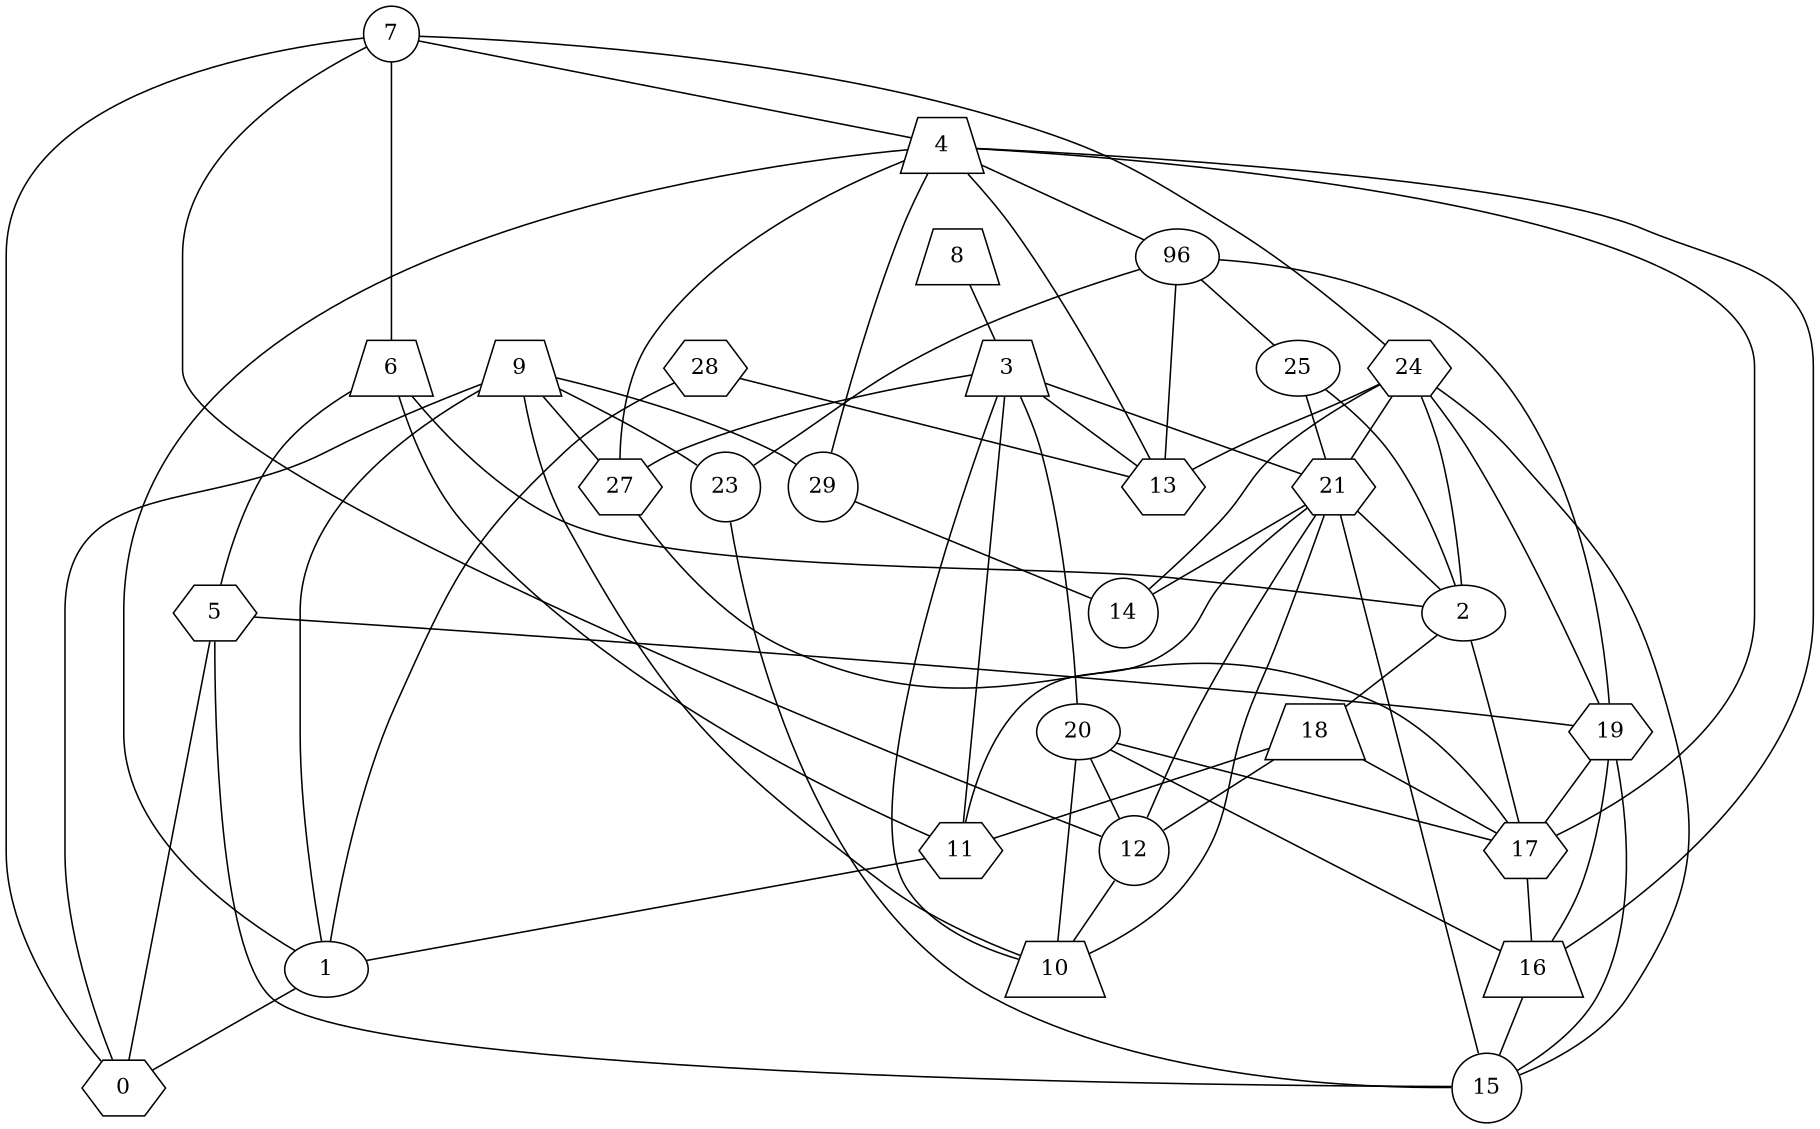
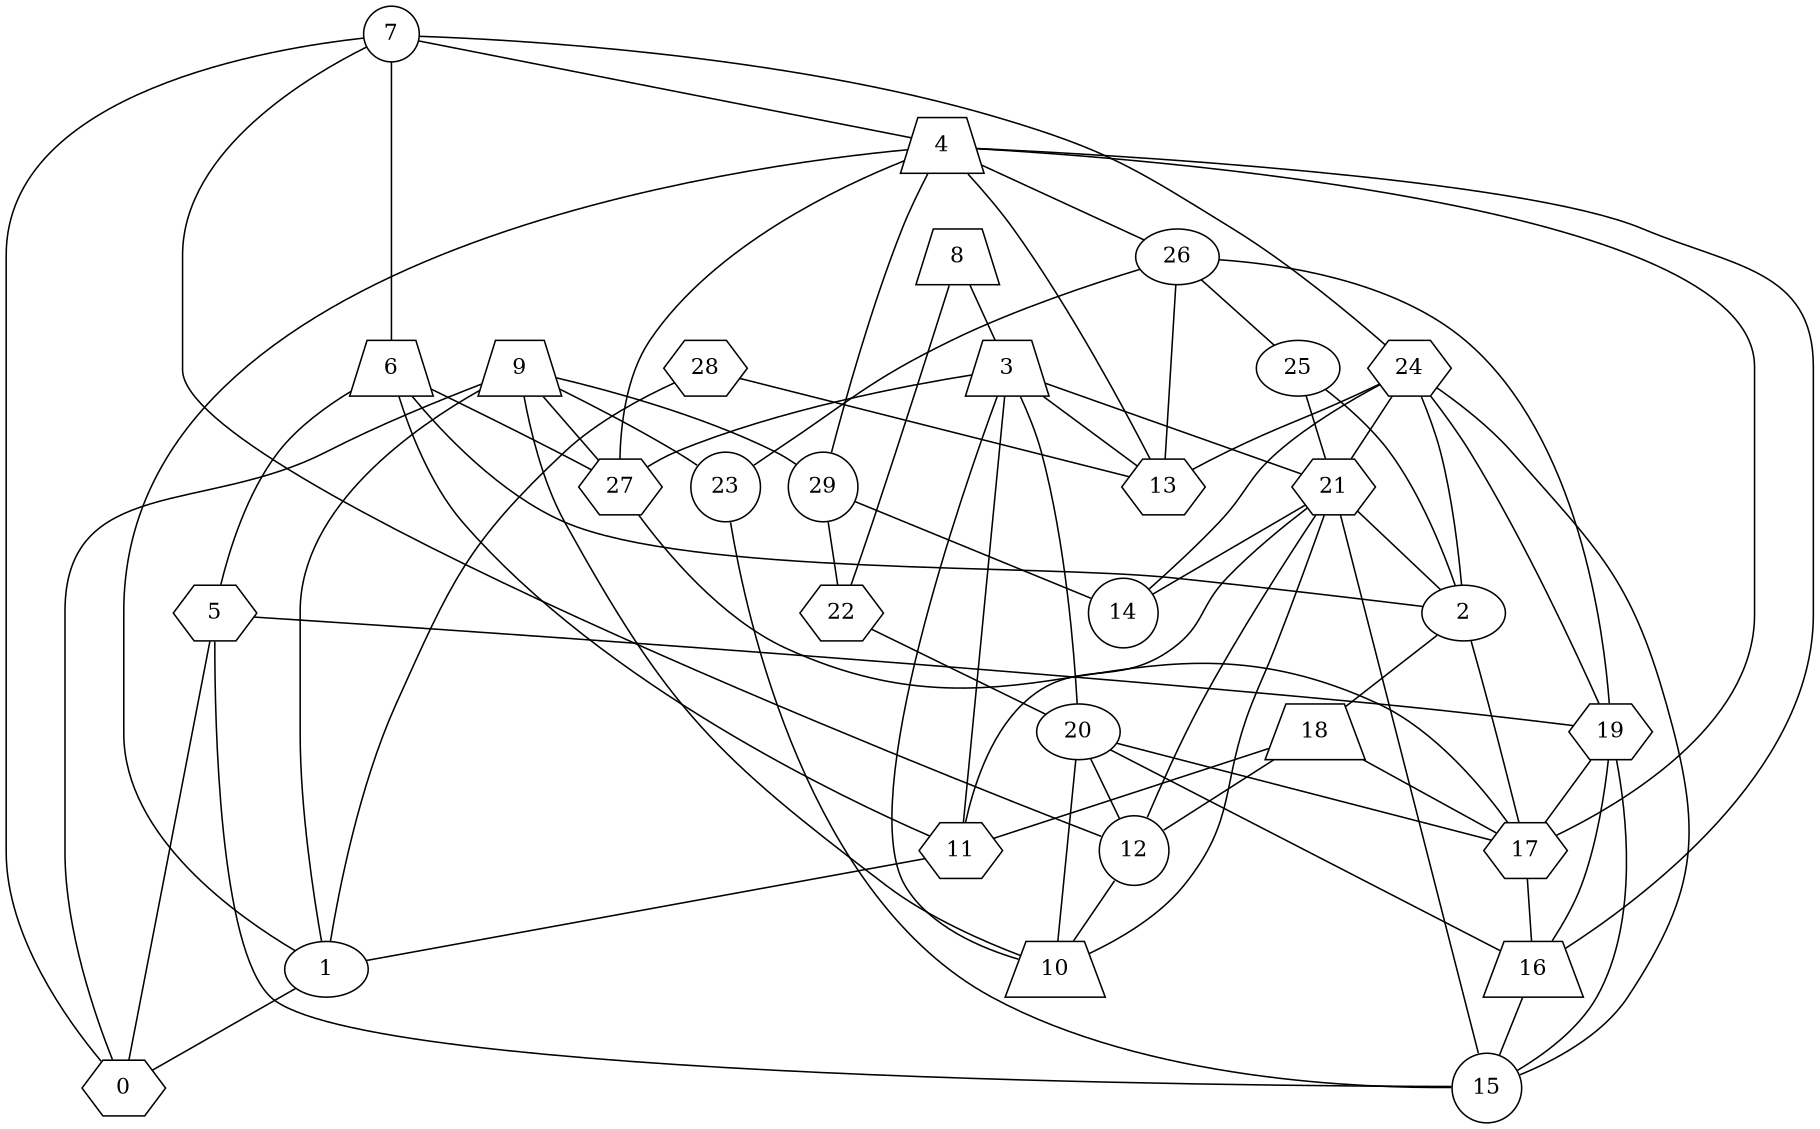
(1177, 257) -> (1177, 257)
none -> (512, 429)
none -> (842, 613)
